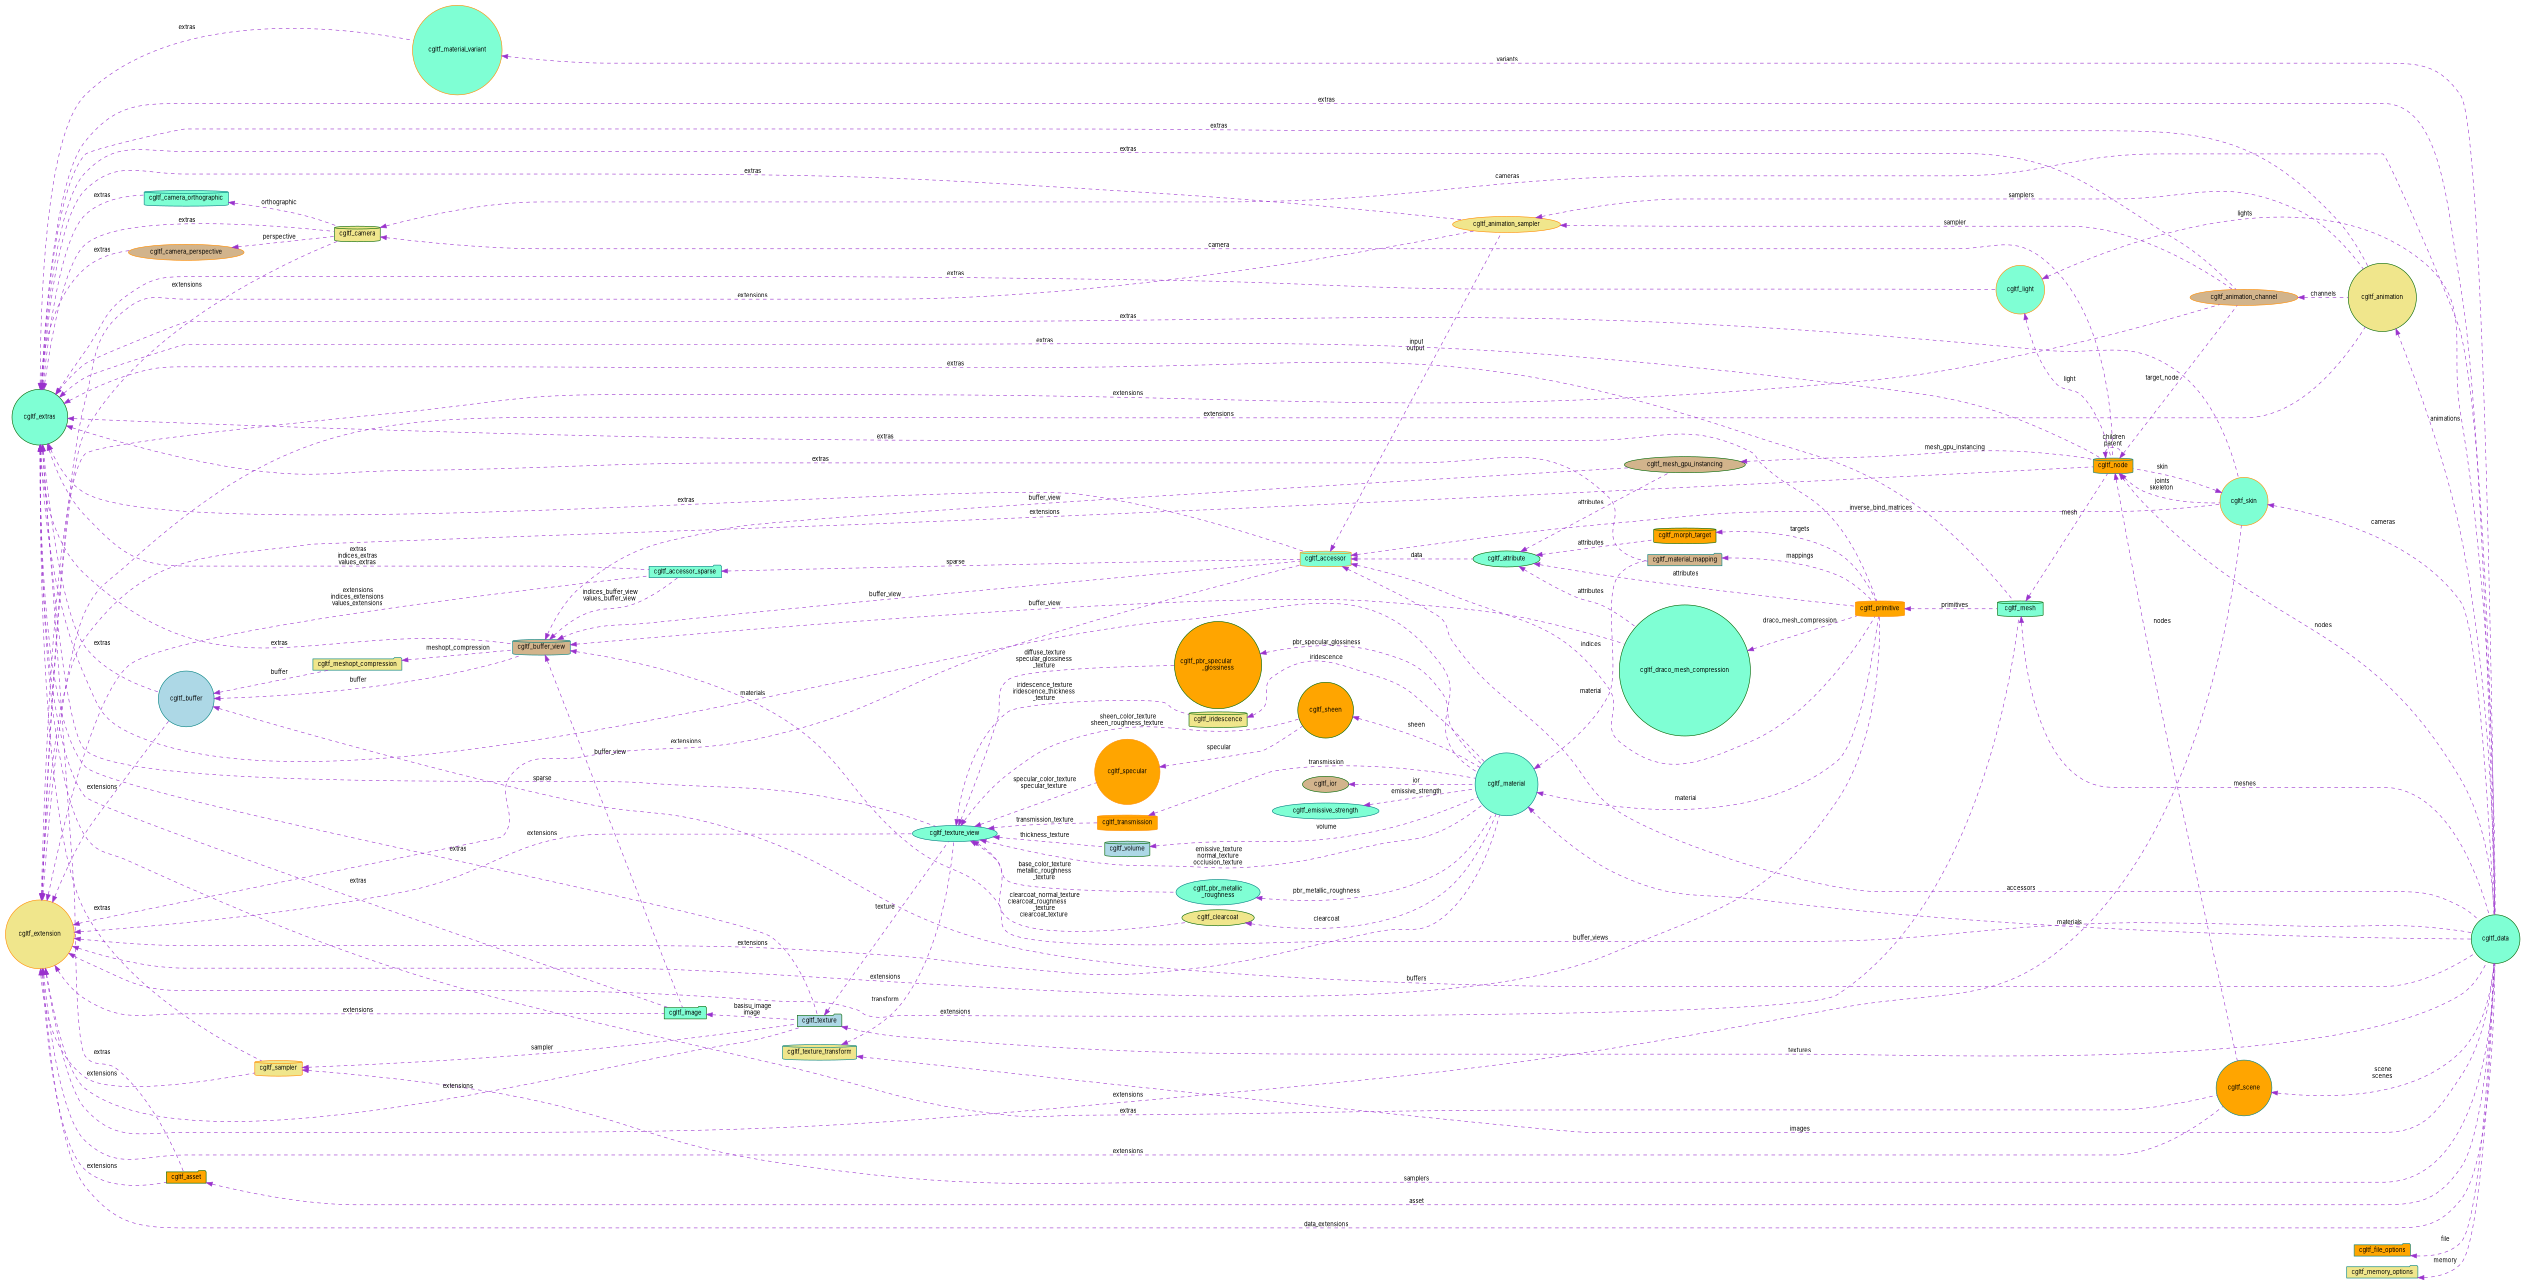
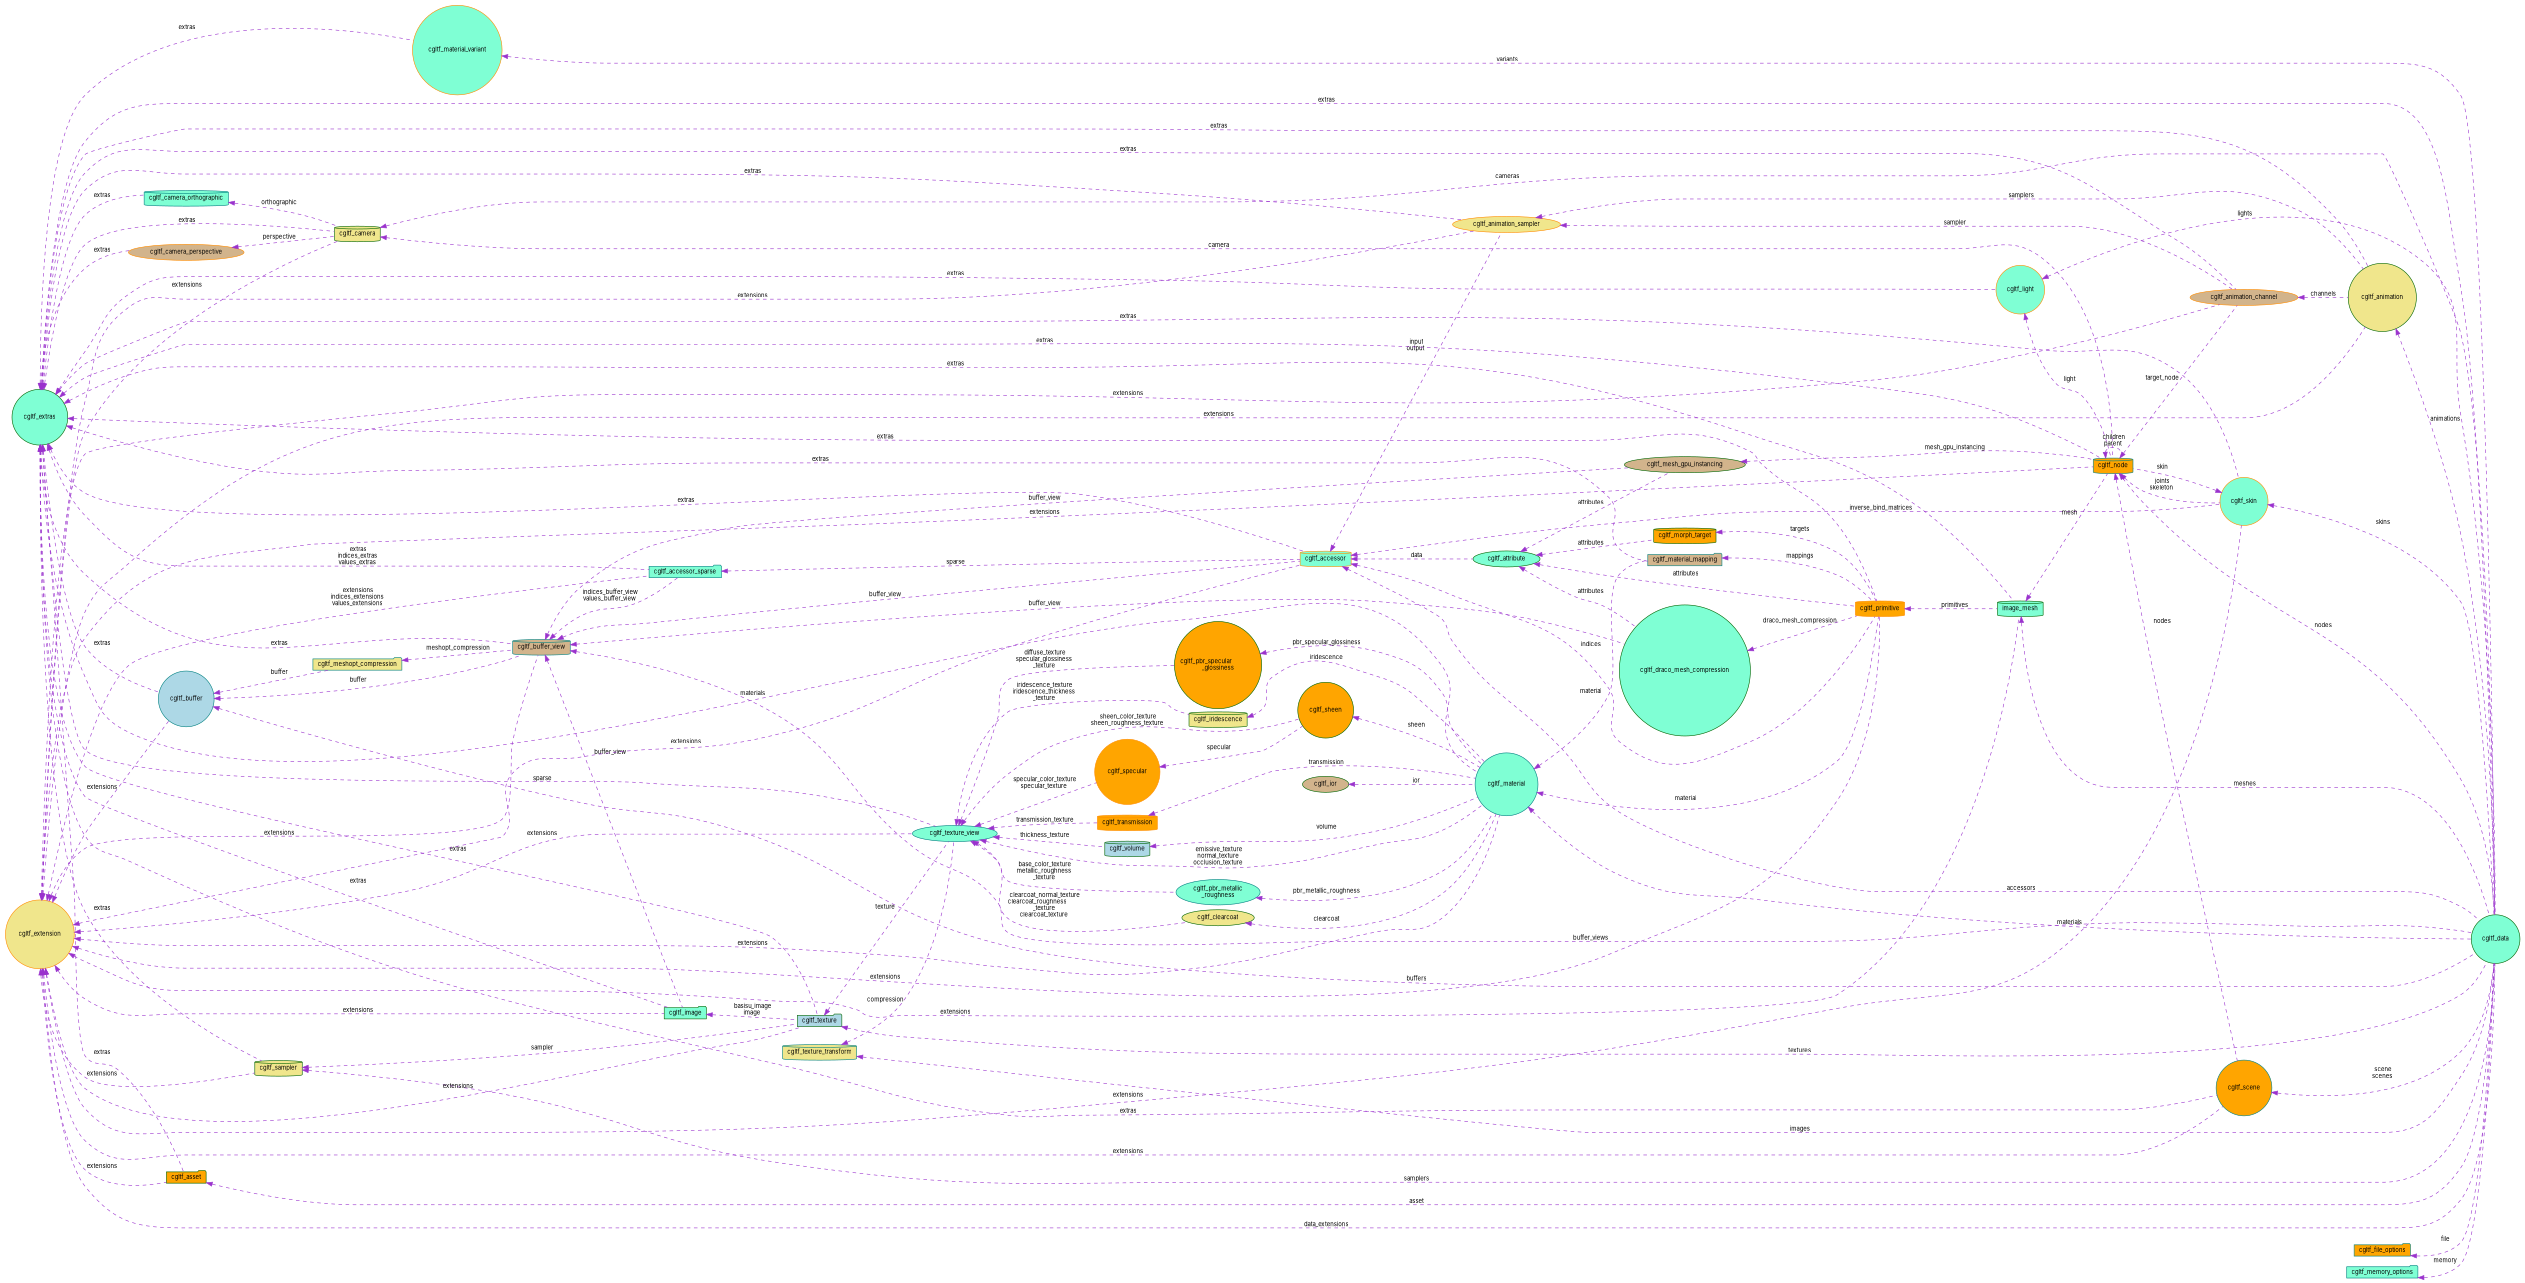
(2382, 522) -> (2382, 522)
(2020, 609) -> (2020, 609)
(1326, 811) -> none
none -> (366, 836)
(885, 1000) -> (885, 1000)
(279, 1068) -> (279, 1068)
(2382, 1272) -> (2382, 1272)
